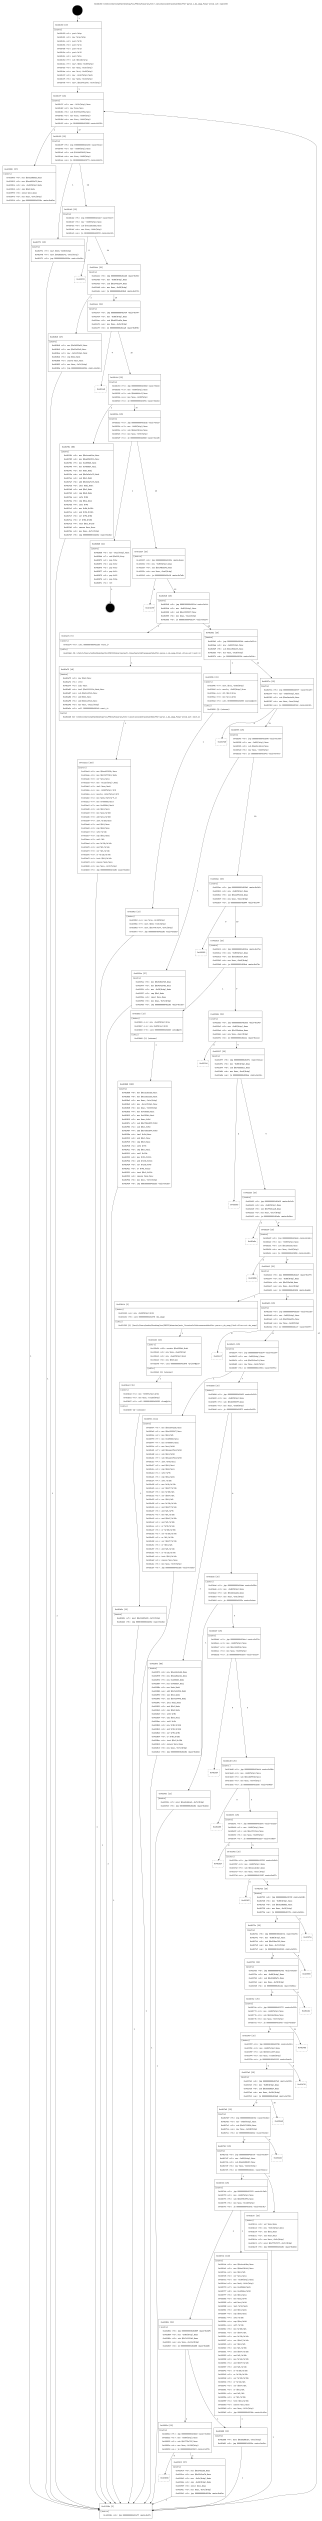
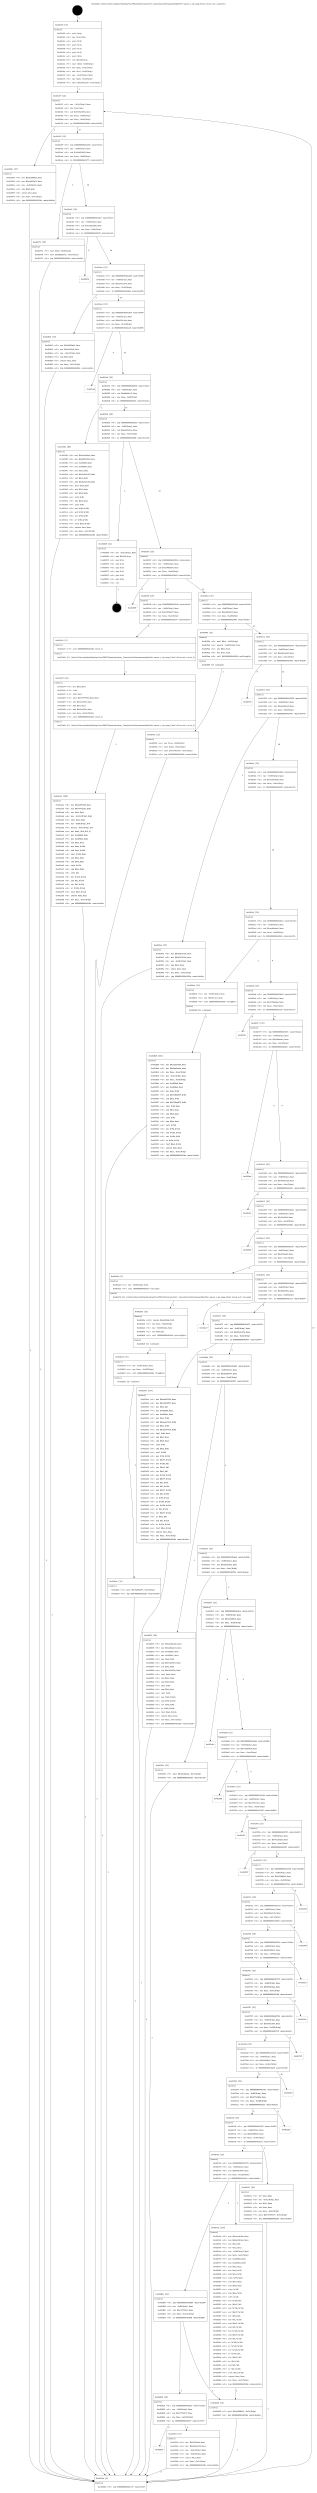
(206, 626) -> (195, 585)
(201, 953) -> none
